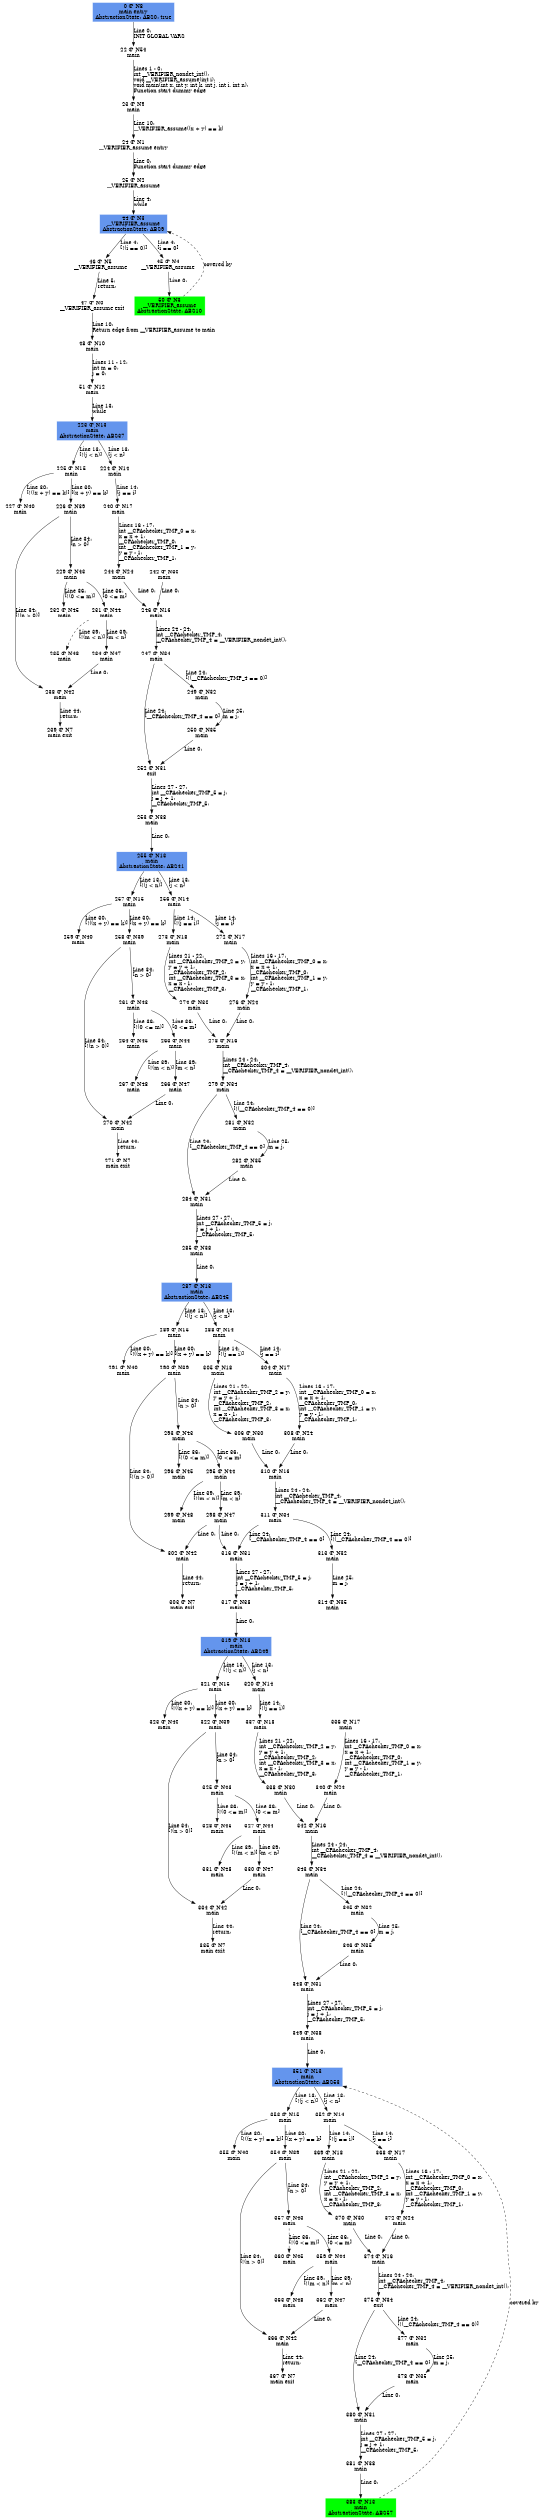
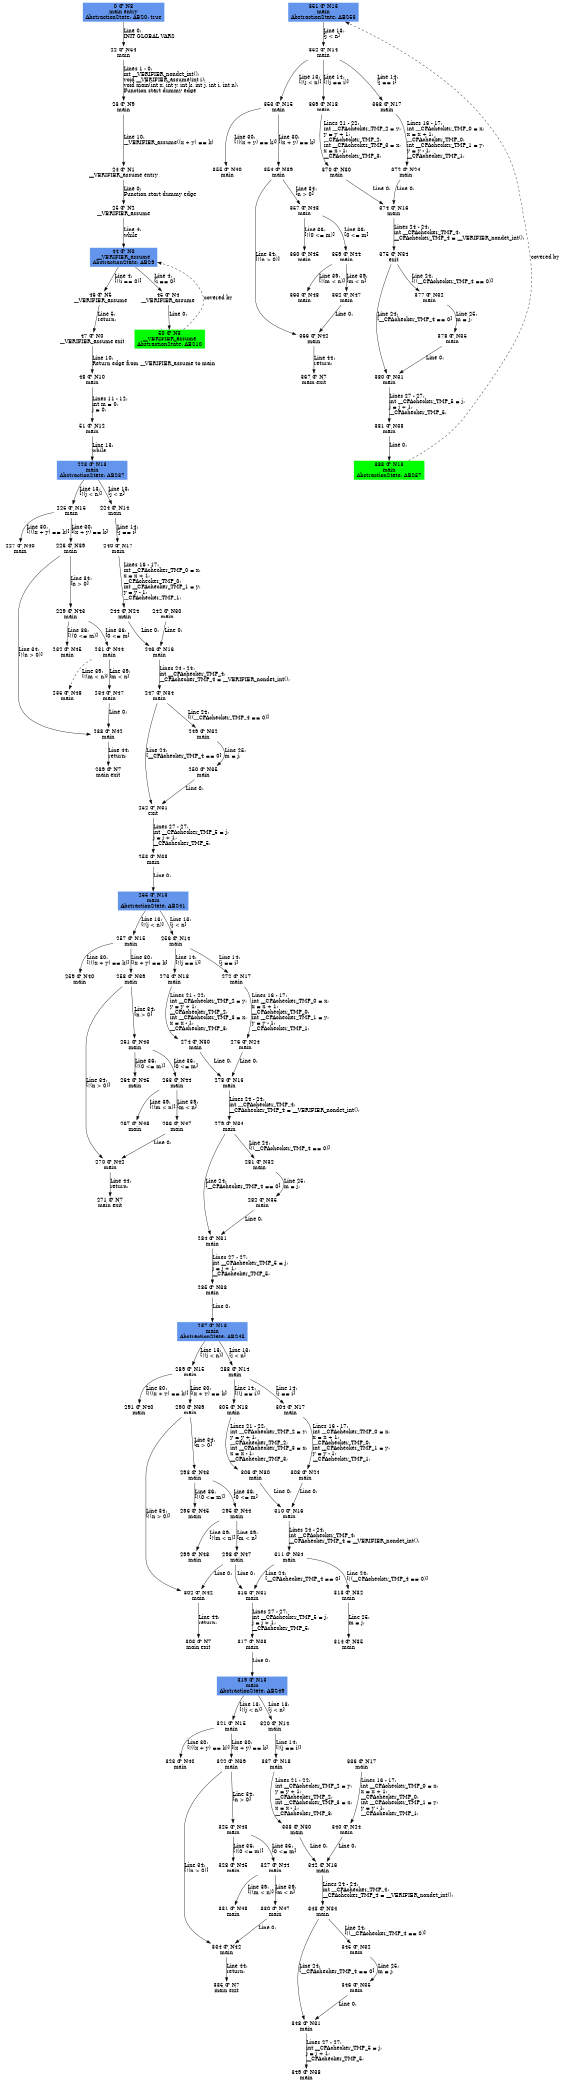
(307, 2053) -> none
(293, 2097) -> (292, 76)
(289, 2239) -> (304, 232)
